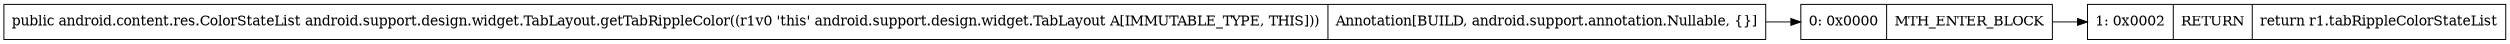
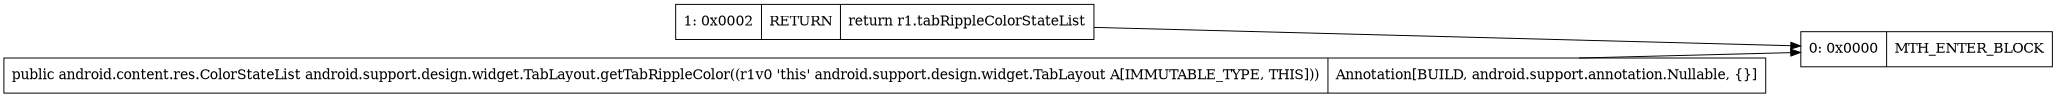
(2065, 22) -> (1442, 37)
